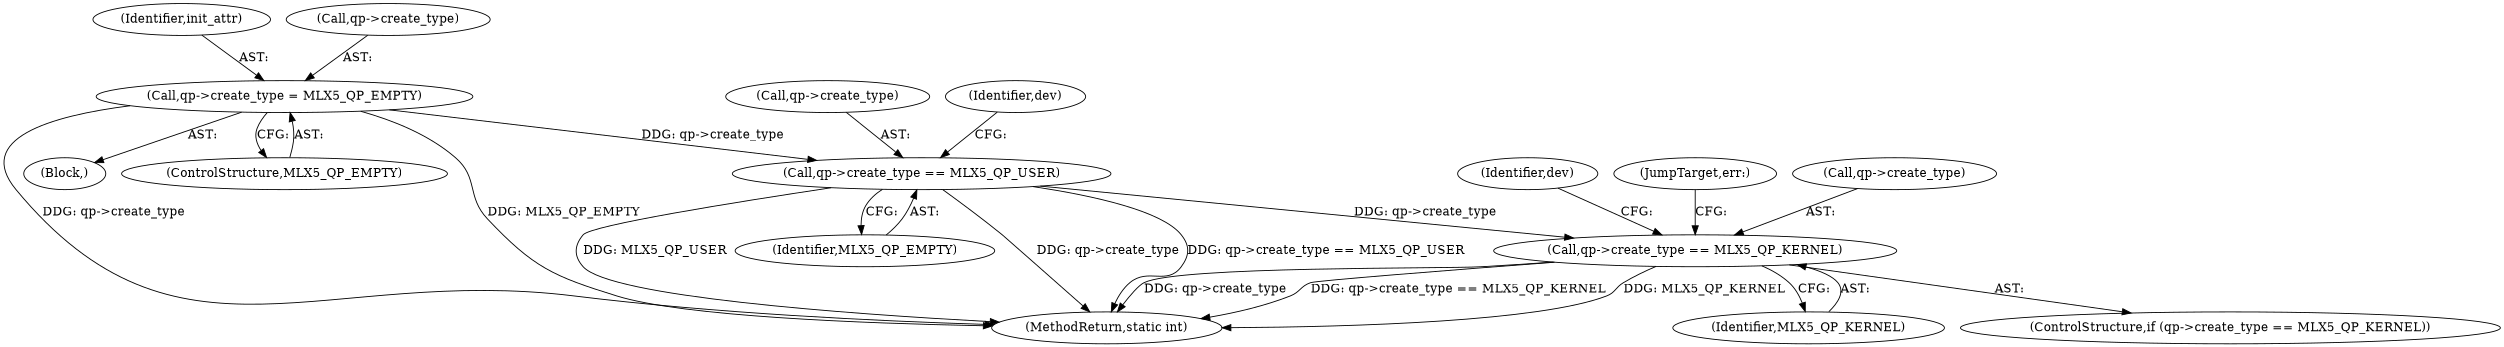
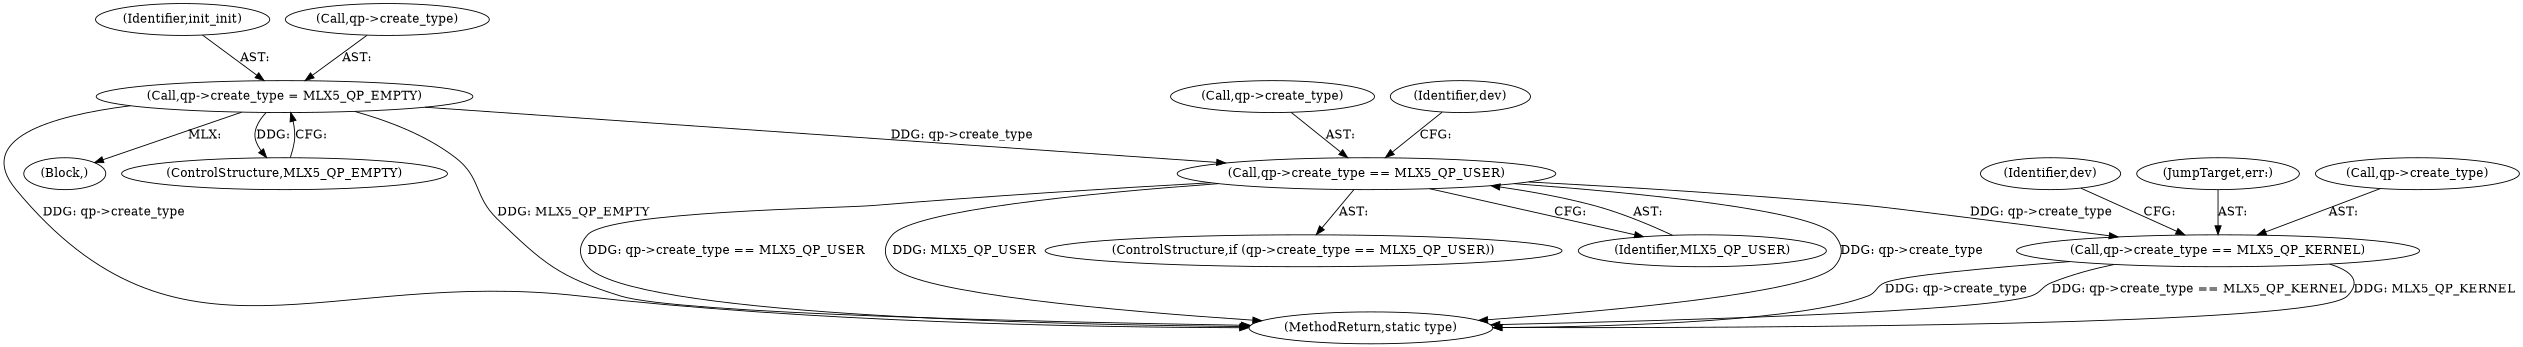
(182, 19) -> (183, 19)
(205, 135) -> (207, 135)
(275, 135) -> (275, 135)
(311, 135) -> (313, 135)
(1713, 212) -> (2235, 212)
(865, 251) -> (1702, 251)
none -> (1304, 251)
(1107, 328) -> (1371, 328)
(1809, 328) -> none
(2230, 328) -> none
